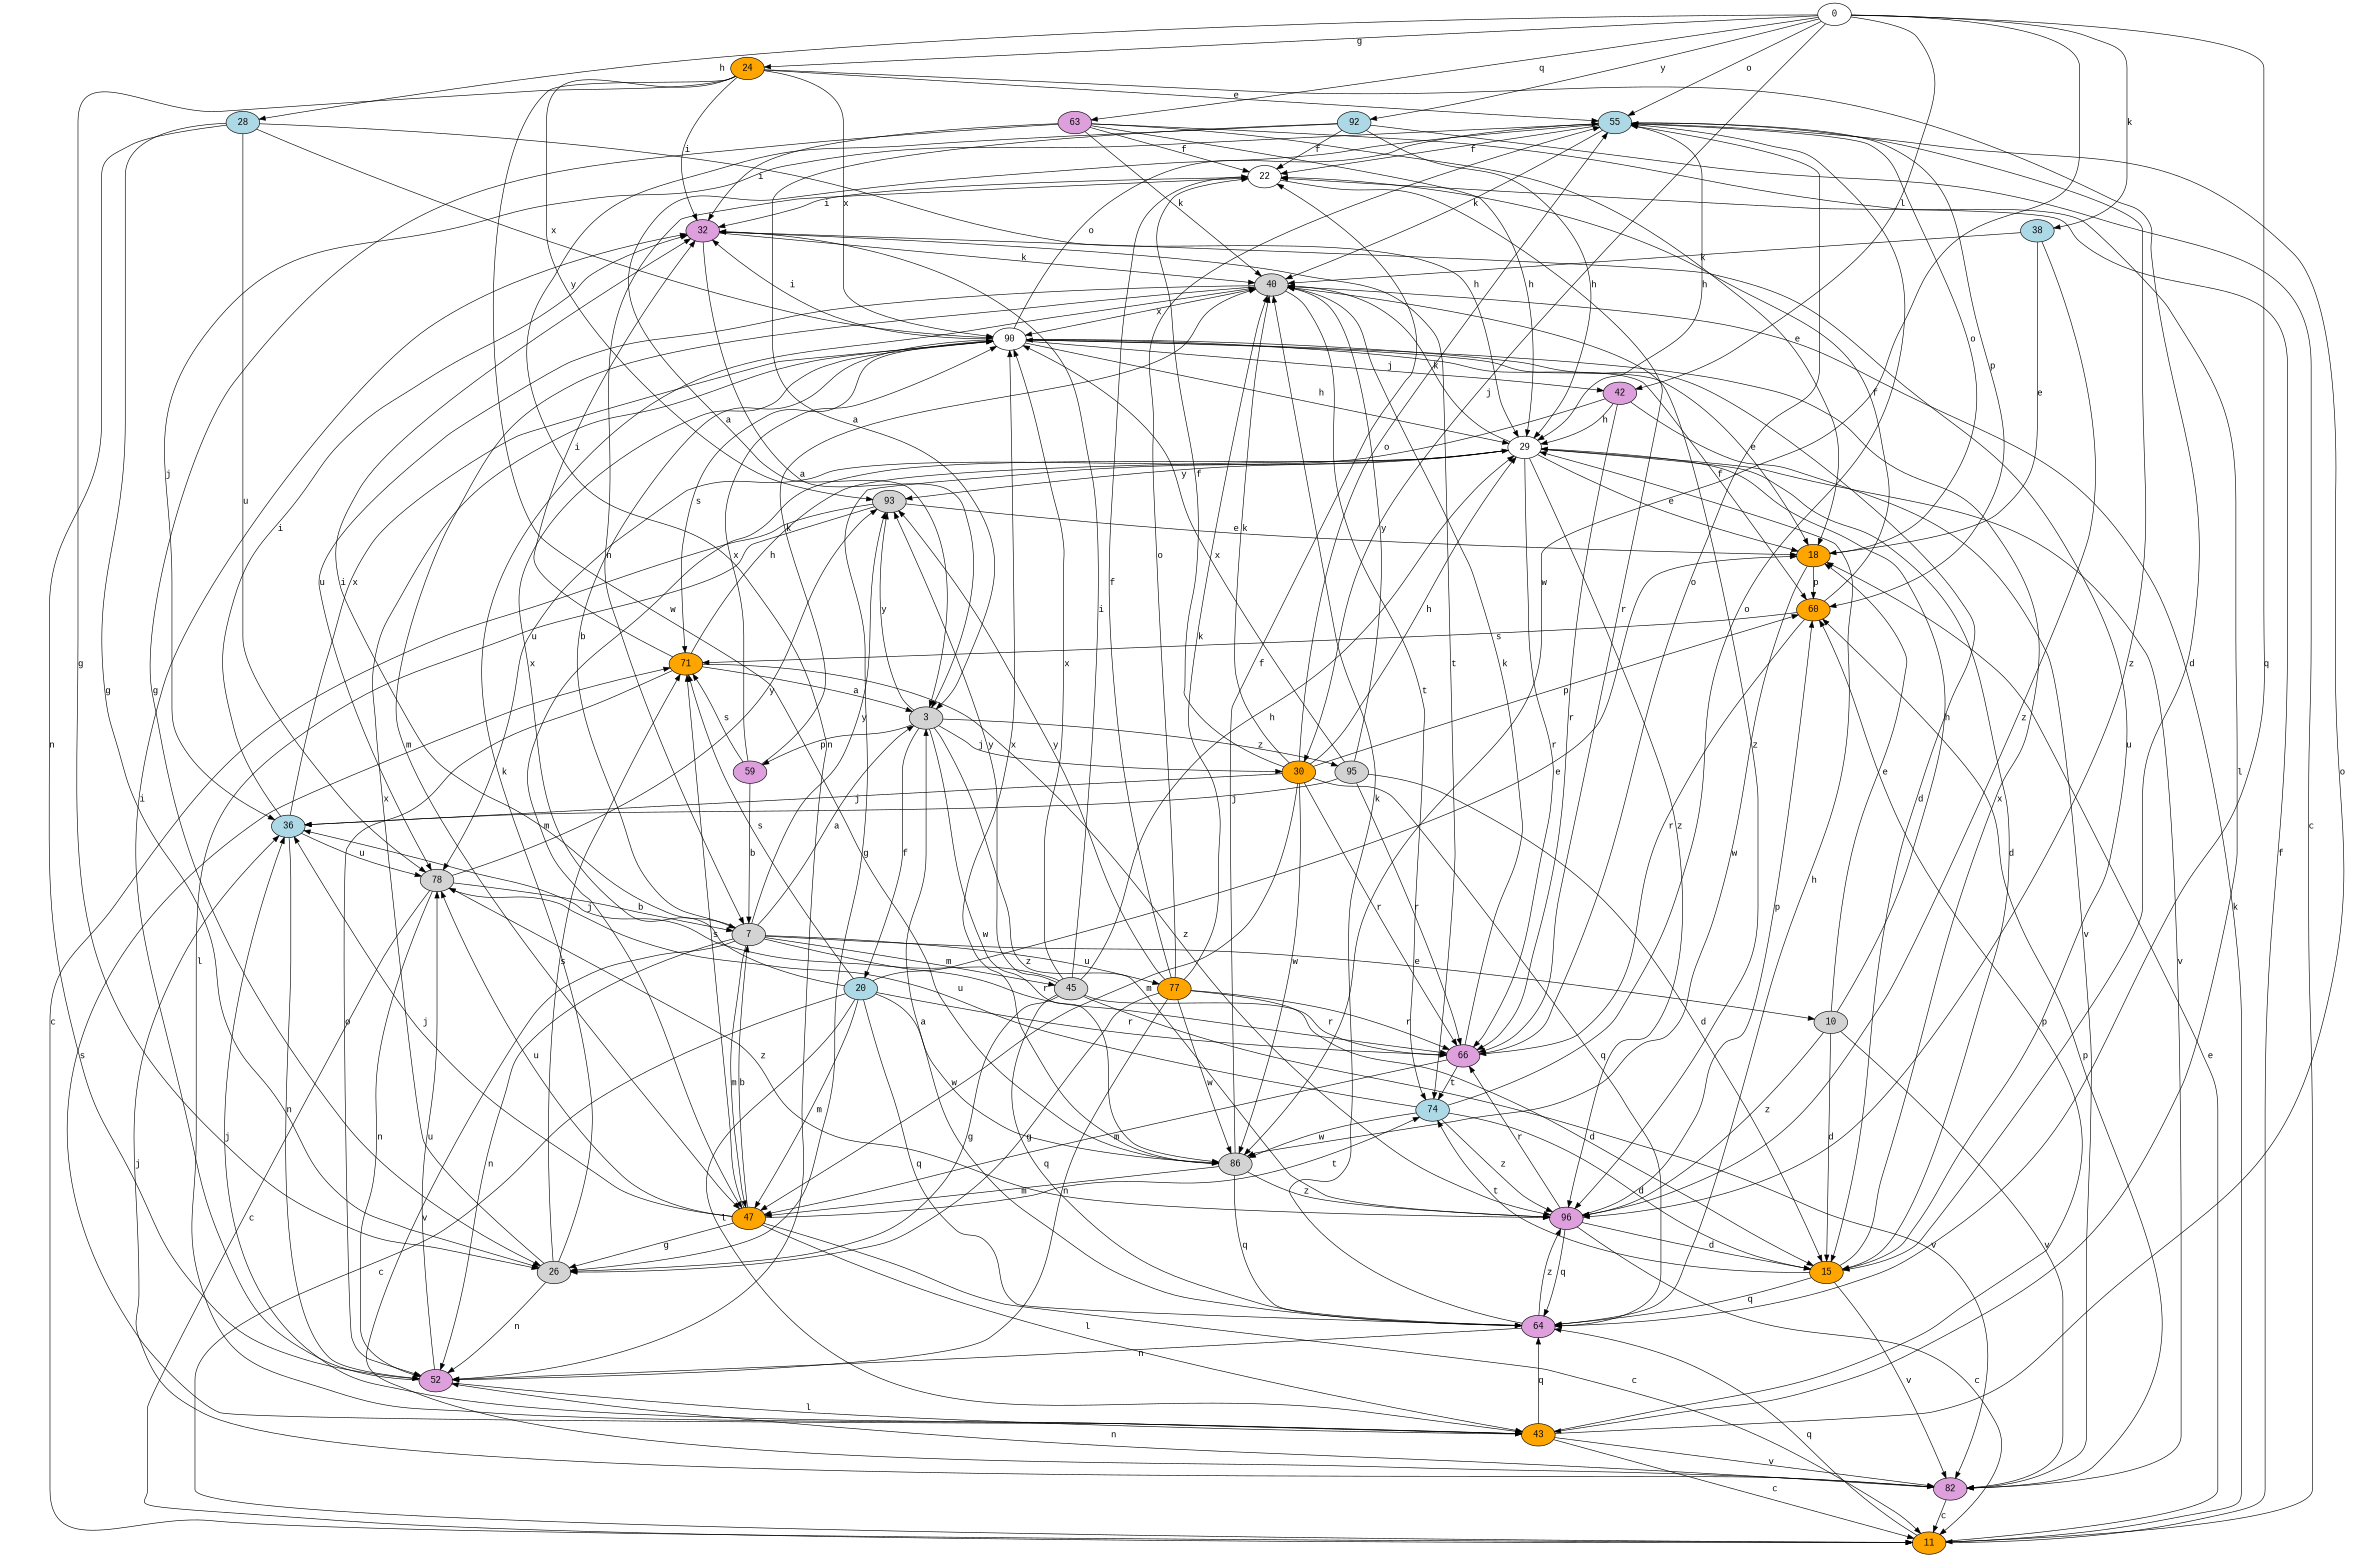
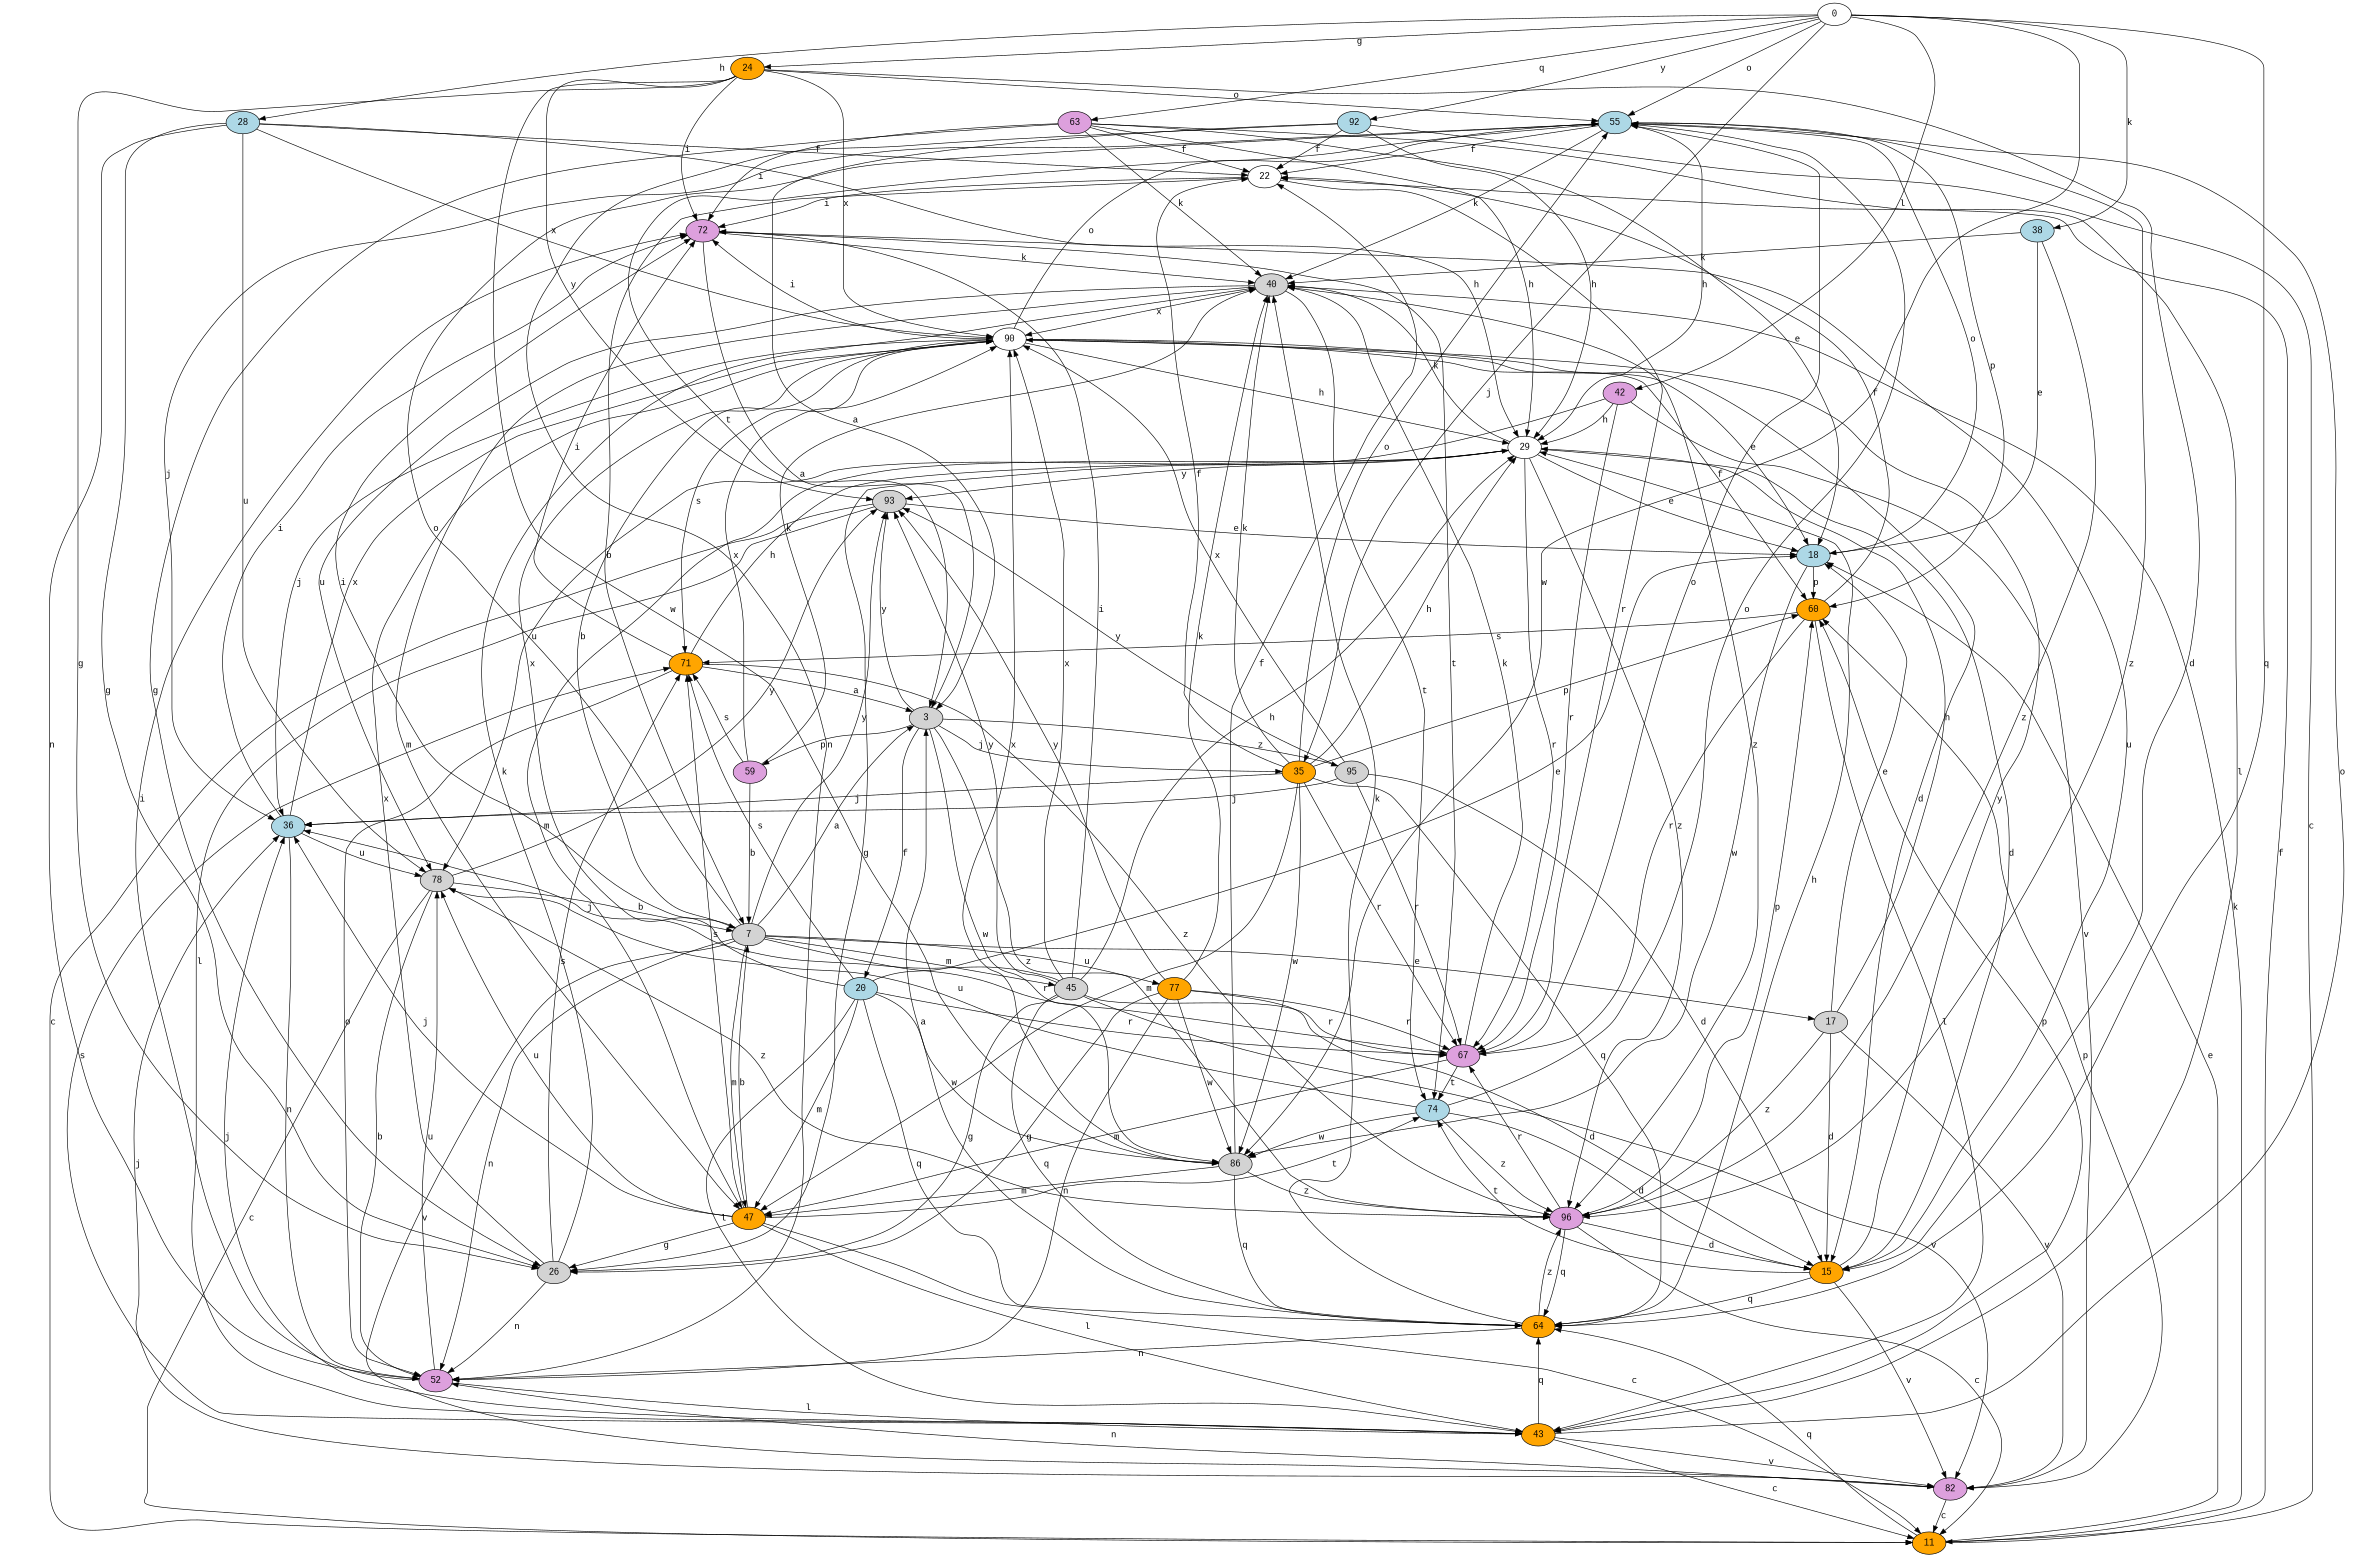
(1236, 96) -> (1236, 96)
(703, 231) -> (703, 231)
(1312, 365) -> (529, 422)
(1153, 408) -> (641, 204)
(729, 420) -> (729, 420)
(1378, 511) -> (1120, 644)
(1110, 545) -> (775, 151)
(609, 556) -> (609, 556)
(1813, 556) -> (1813, 556)
(1299, 772) -> (1299, 772)
(2000, 799) -> (2000, 799)
(2171, 823) -> none
(1831, 1022) -> (1831, 1022)
(1463, 1056) -> (1463, 1056)
(380, 1137) -> (380, 1137)
none -> (1978, 1190)
(1538, 1327) -> (1538, 1327)
(609, 1523) -> none
